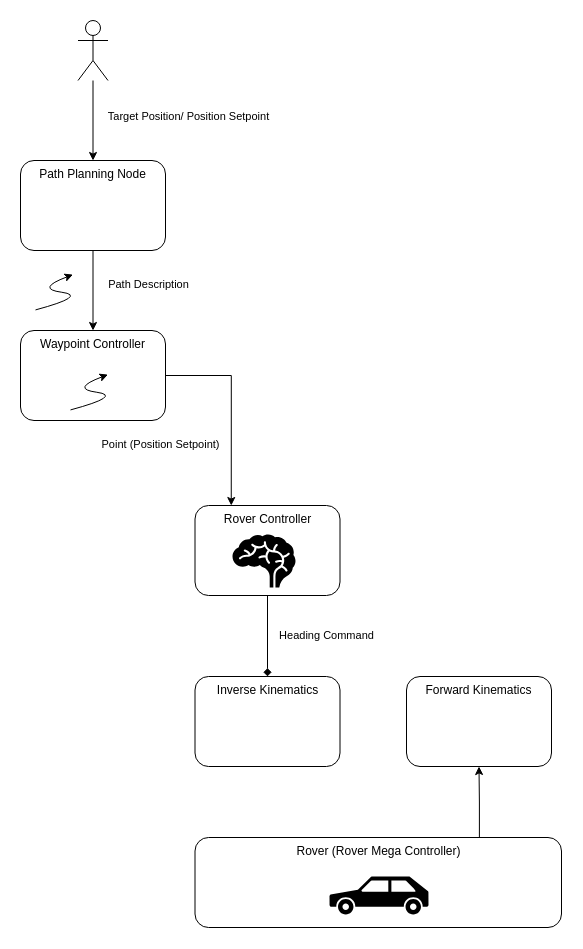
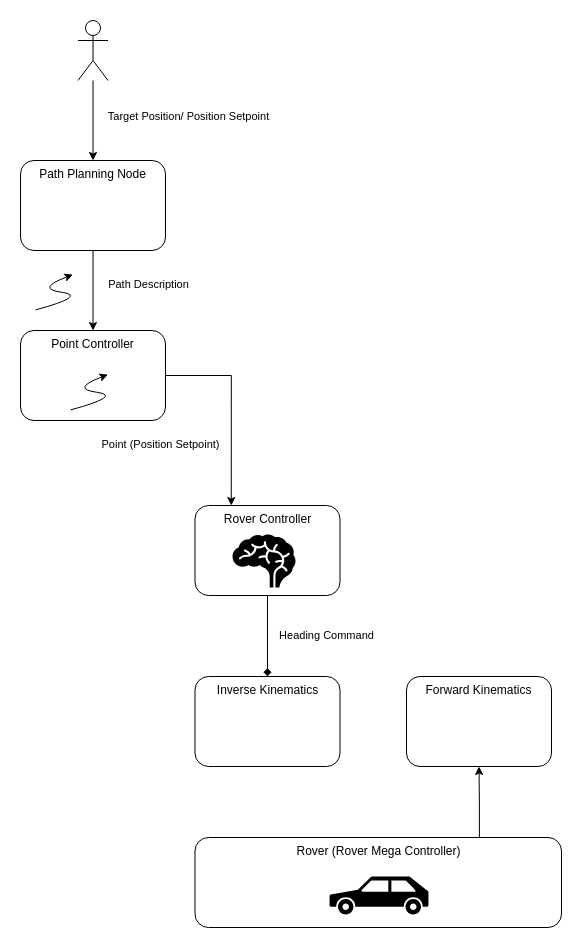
(93, 345) -> (93, 345)
